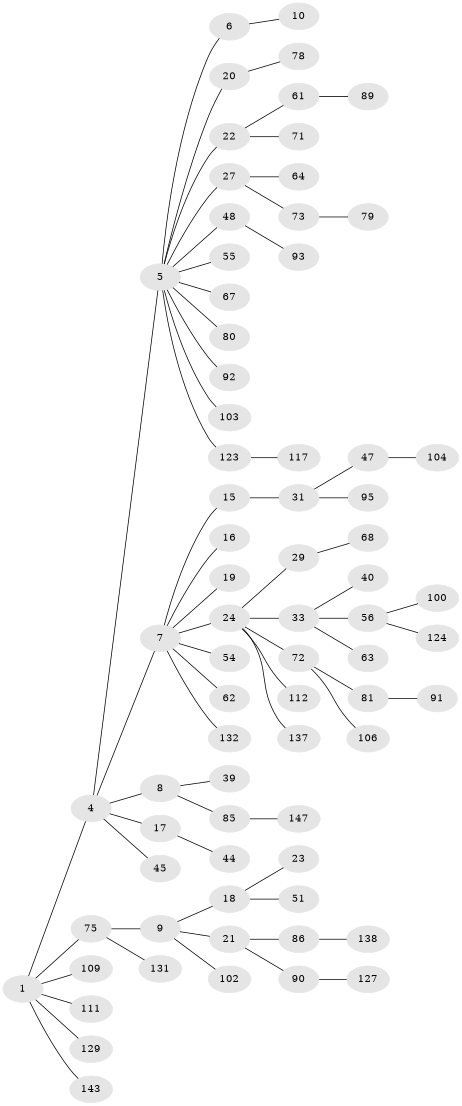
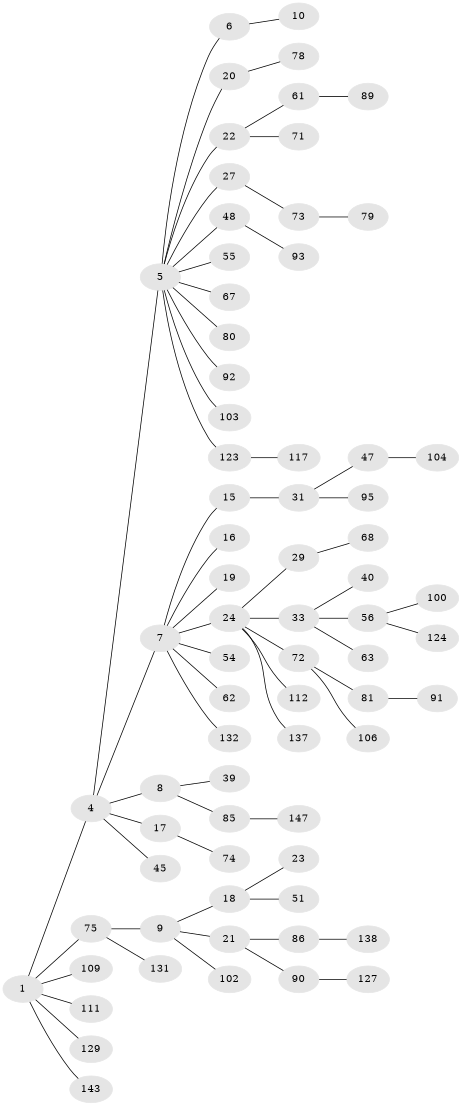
(299, 177) -> none
(230, 859) -> (230, 859)
